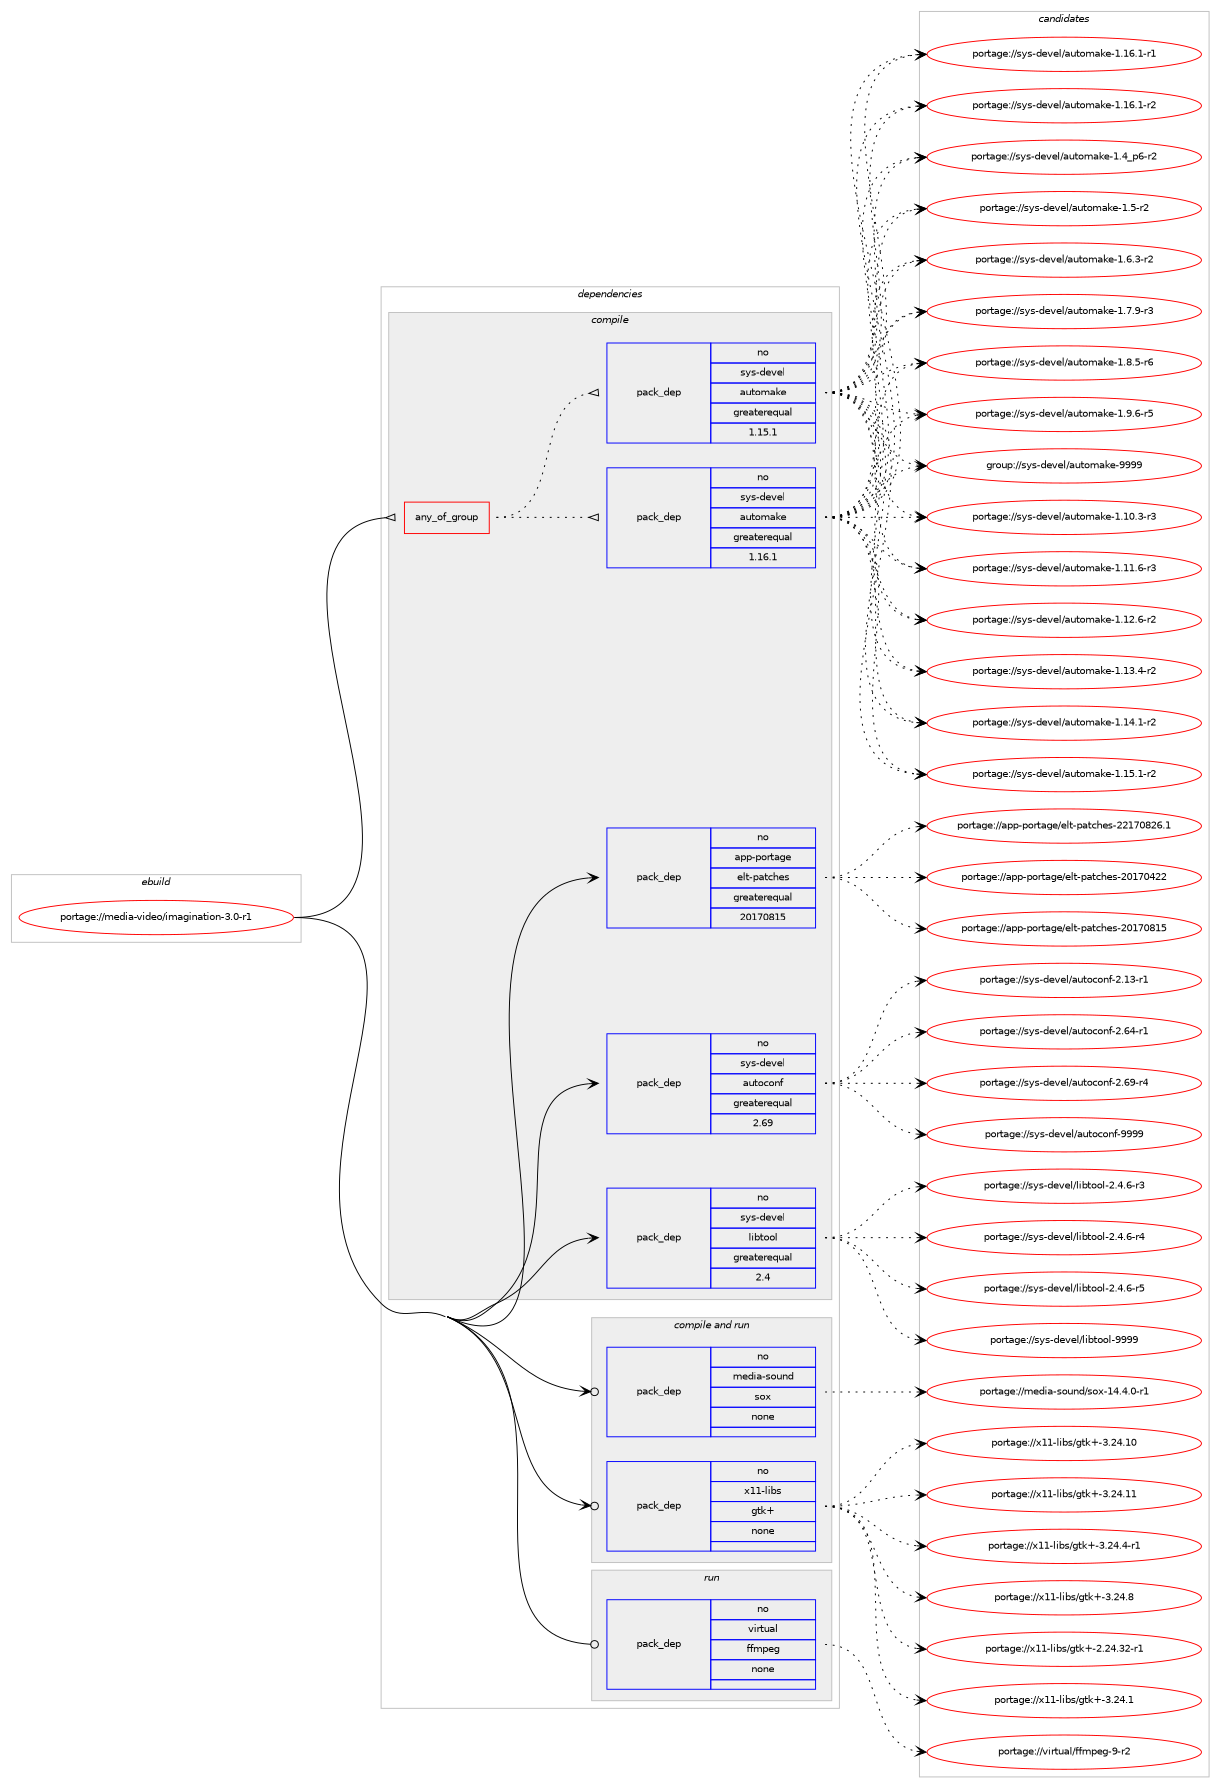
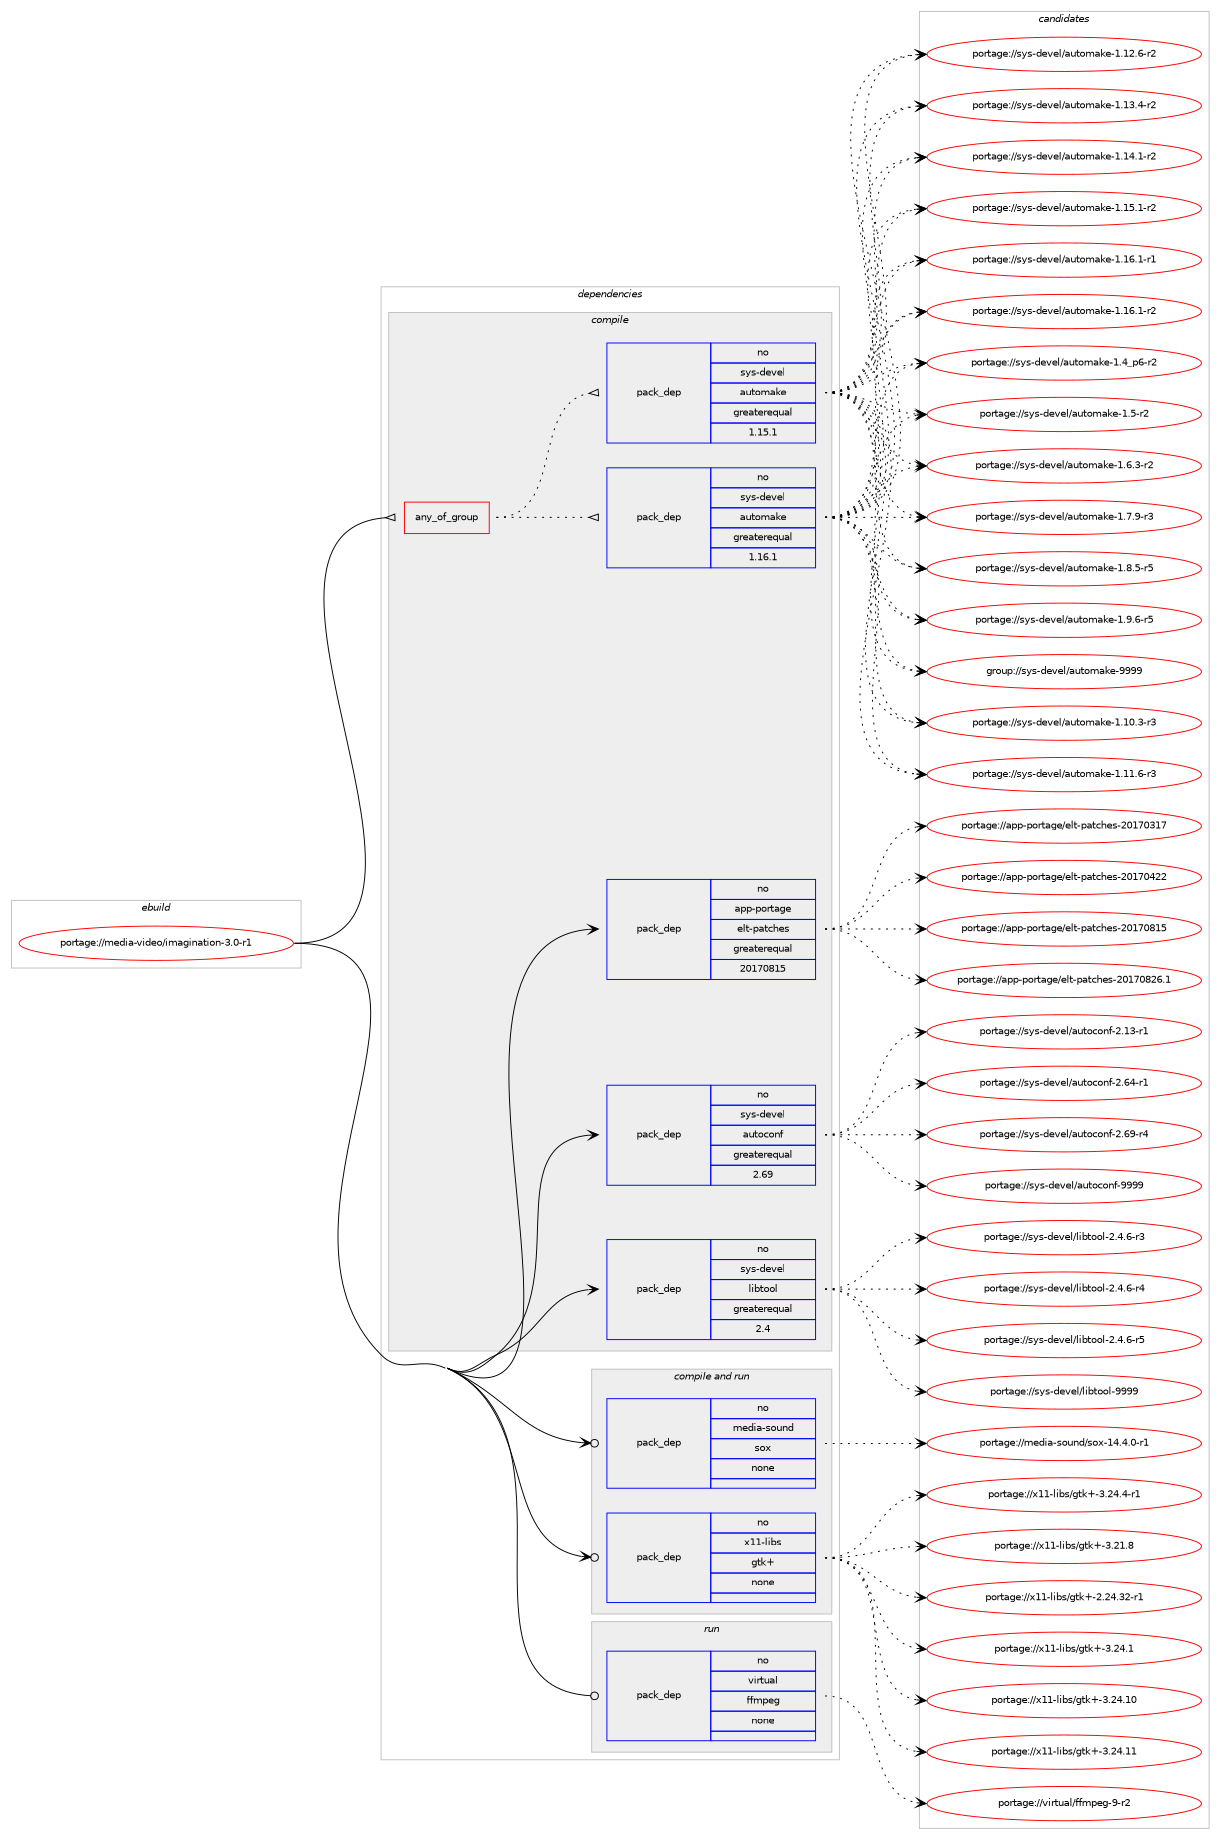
(1064, 363) -> (1064, 569)
none -> (1064, 826)
(1064, 826) -> (1064, 980)
(1064, 1598) -> (1064, 1546)
